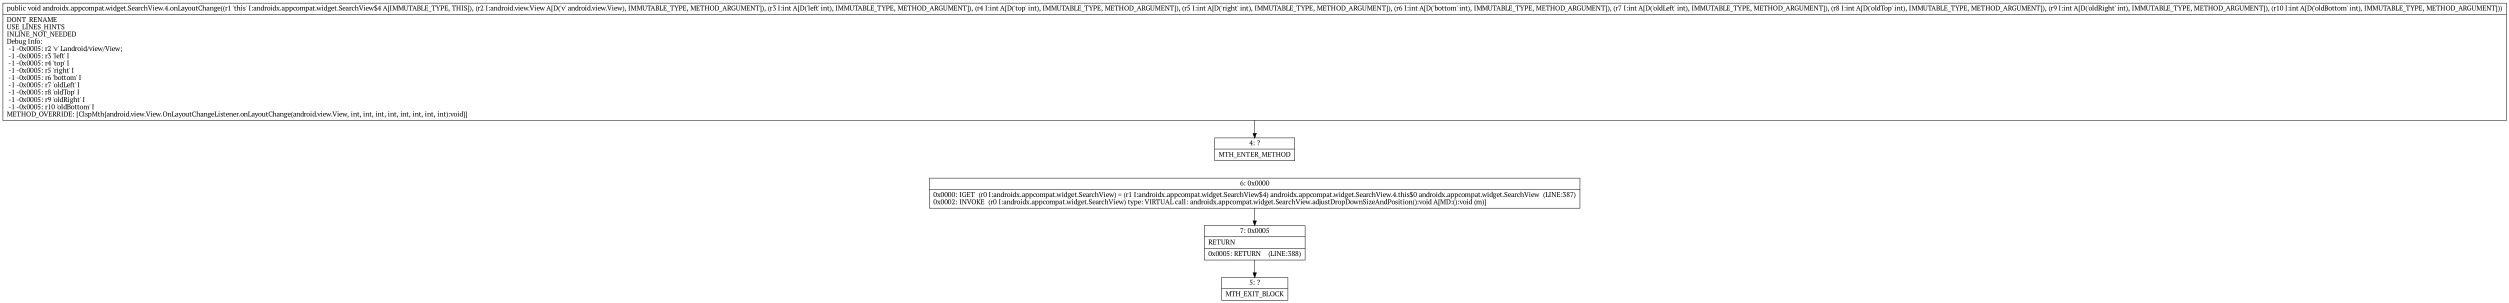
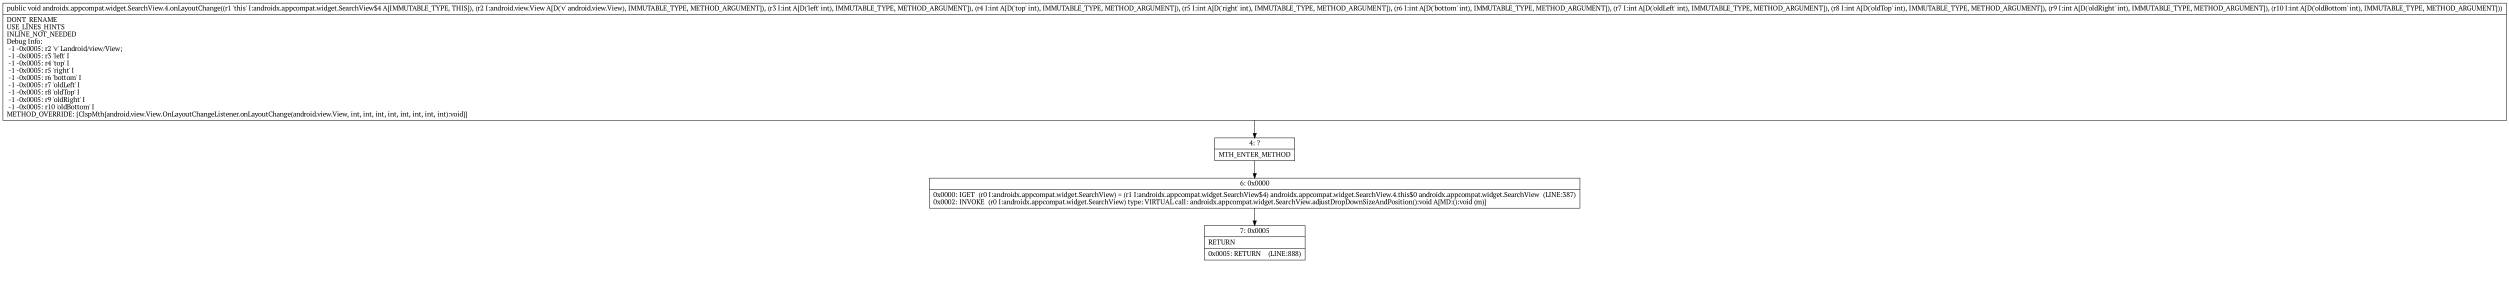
none -> (1255, 167)
(1255, 254) -> (1255, 254)
(1255, 289) -> none
